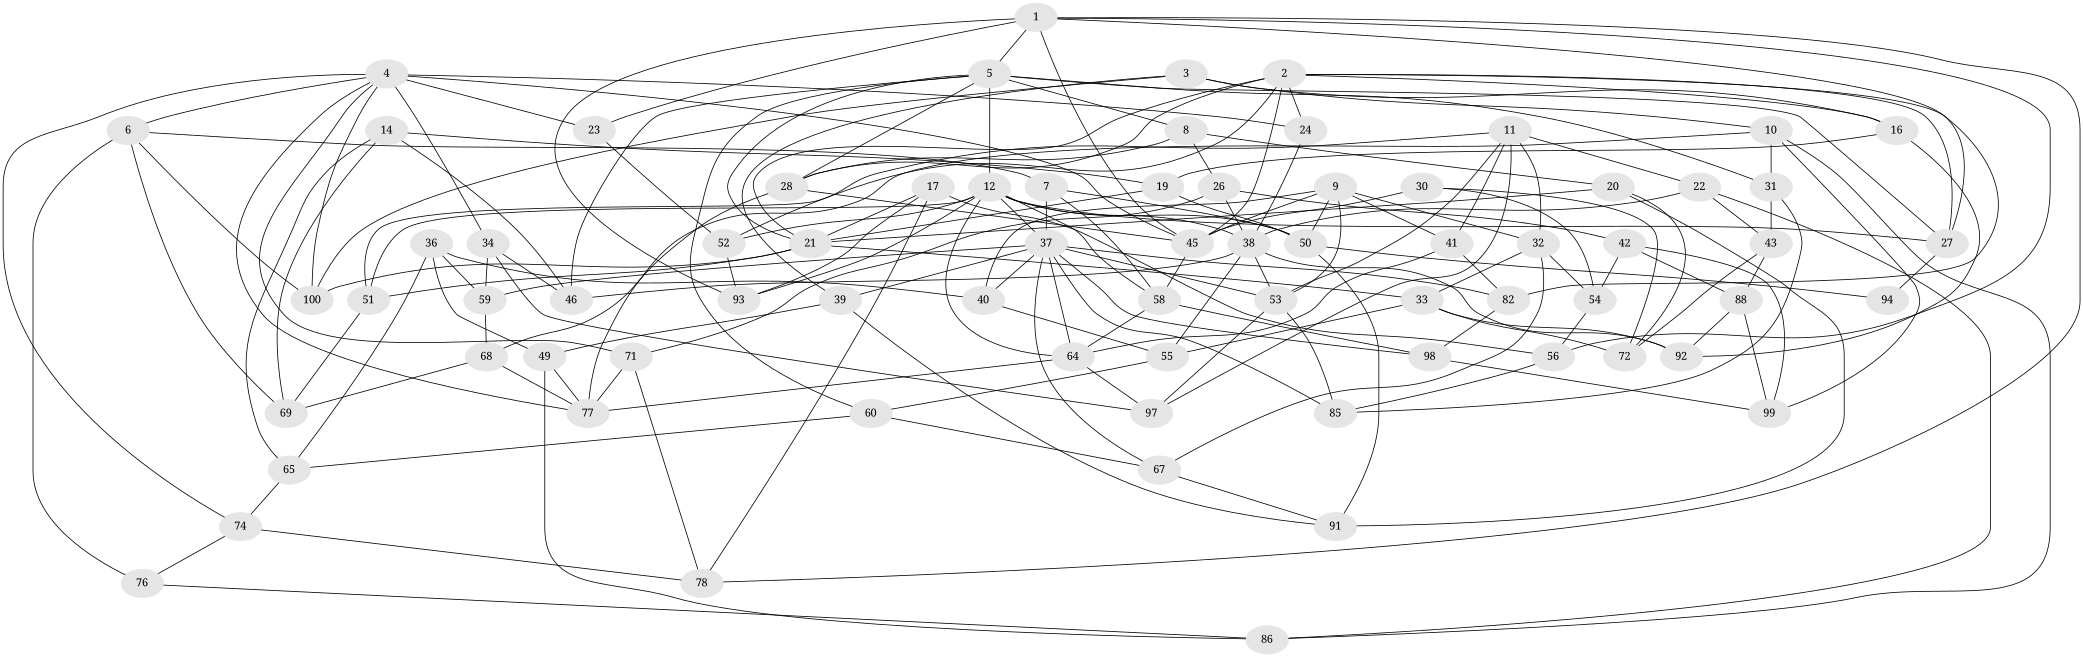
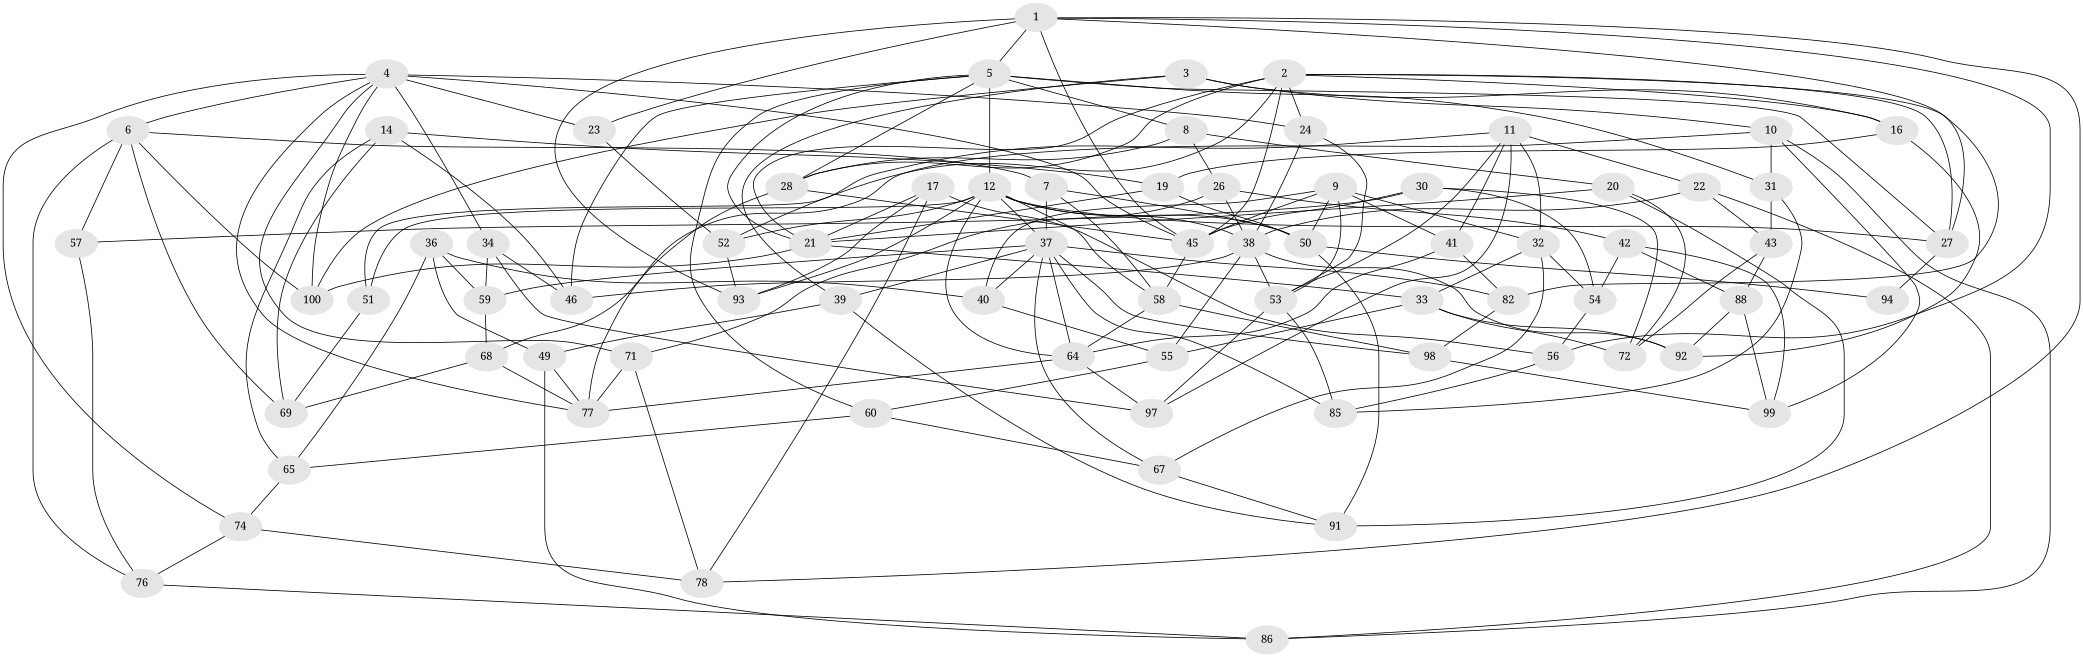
none -> (76, 244)
(1123, 263) -> (1361, 233)
(590, 275) -> none
